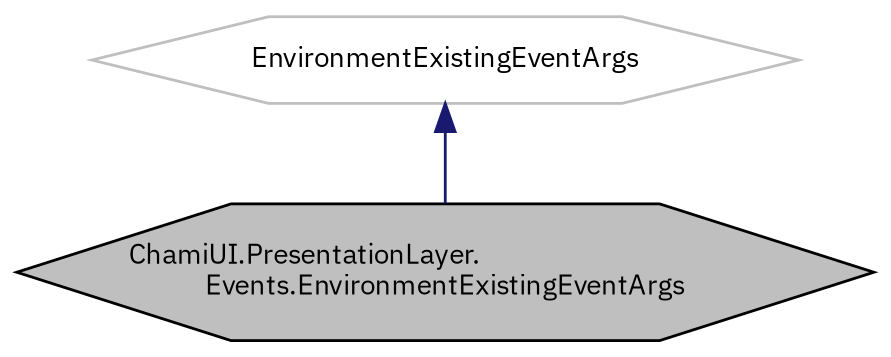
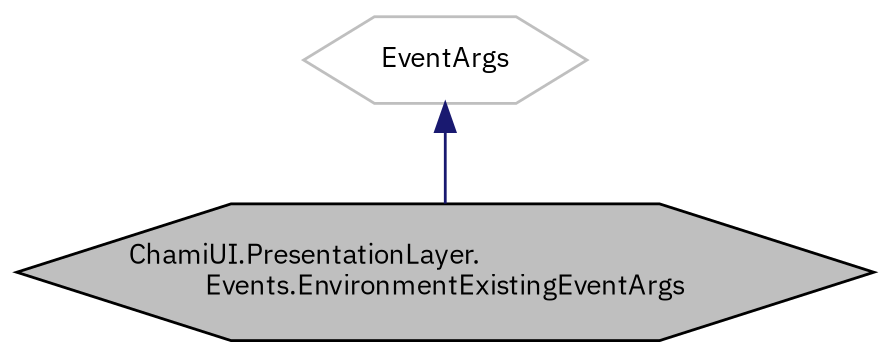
(445, 60) -> (445, 60)
